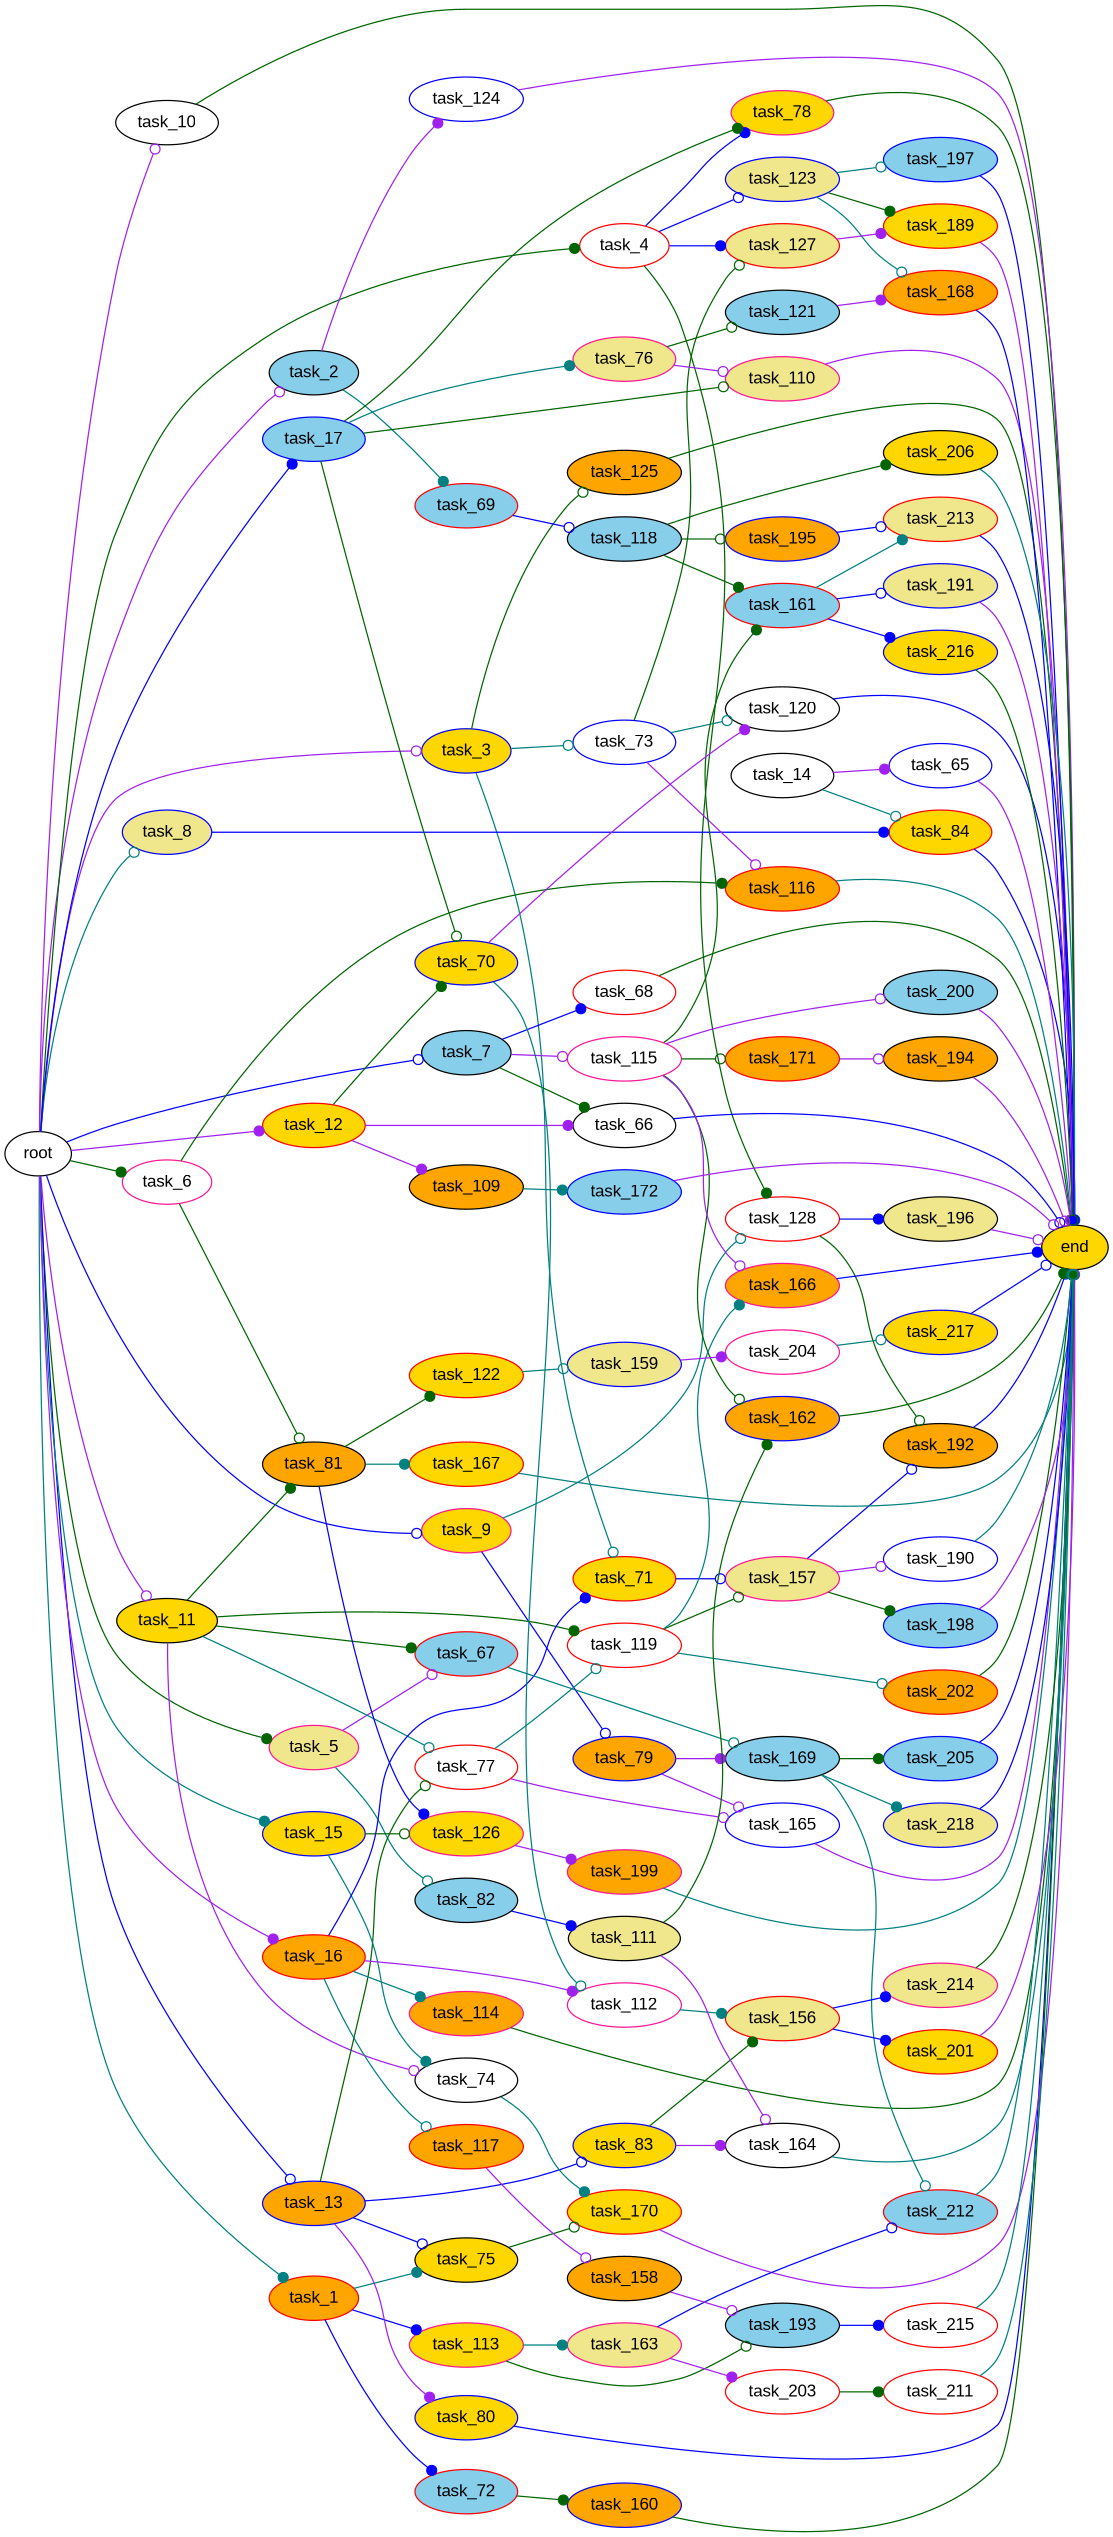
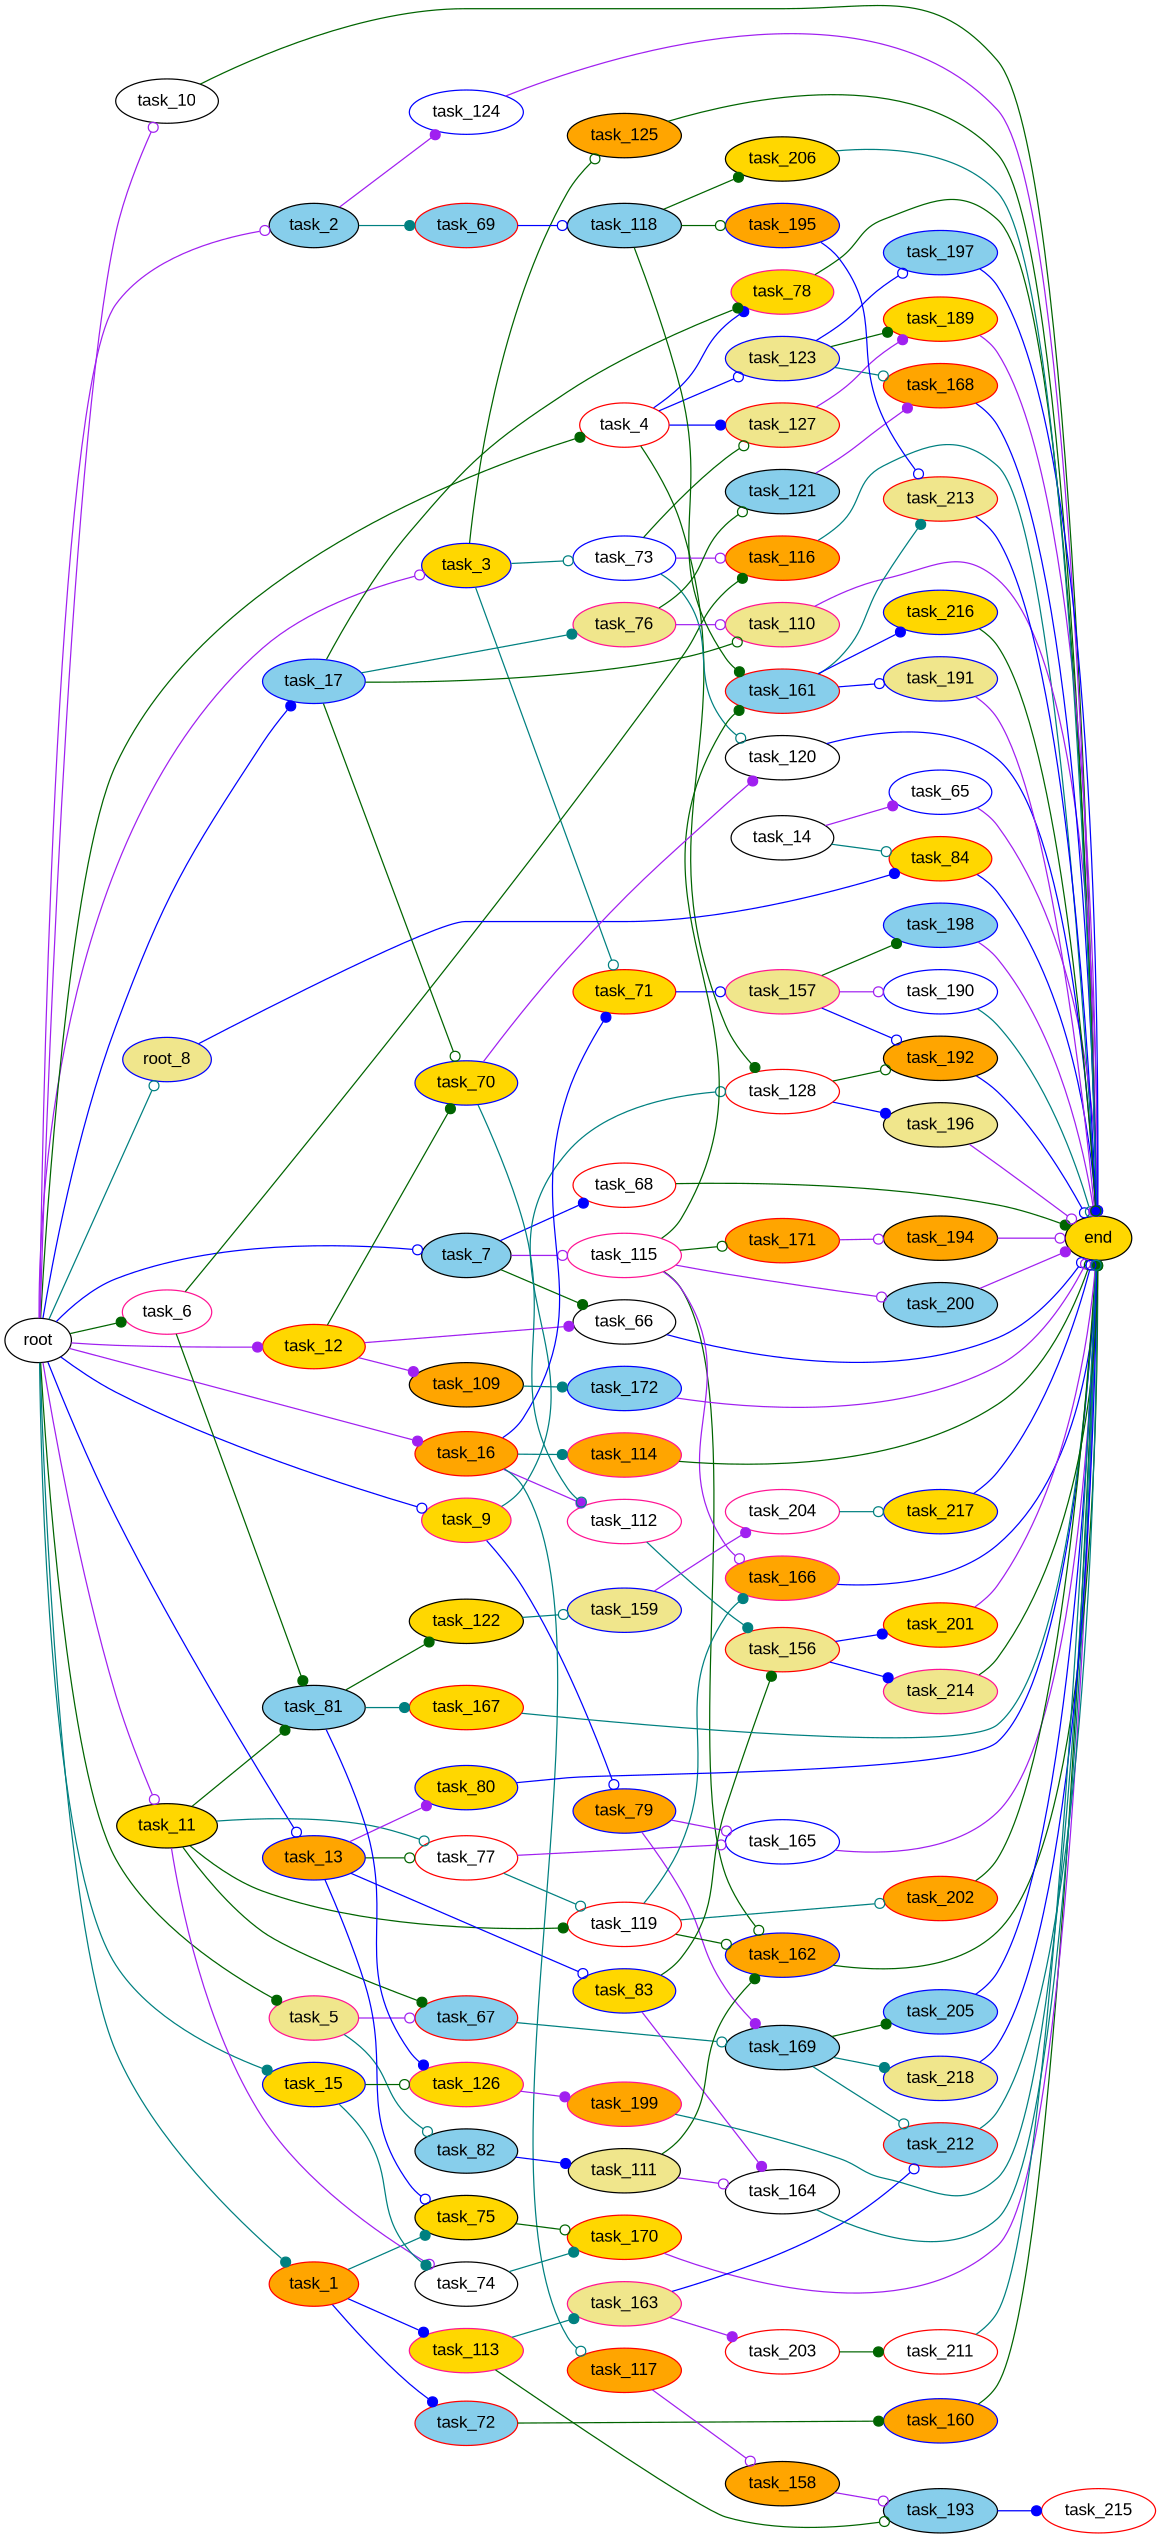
(856, 170) -> (854, 313)
(167, 832) -> (167, 1060)
(238, 1319) -> (239, 1505)
(466, 1376) -> (466, 1621)
(314, 1464) -> (314, 1708)
(699, 1614) -> (699, 1939)
(1053, 1800) -> none
